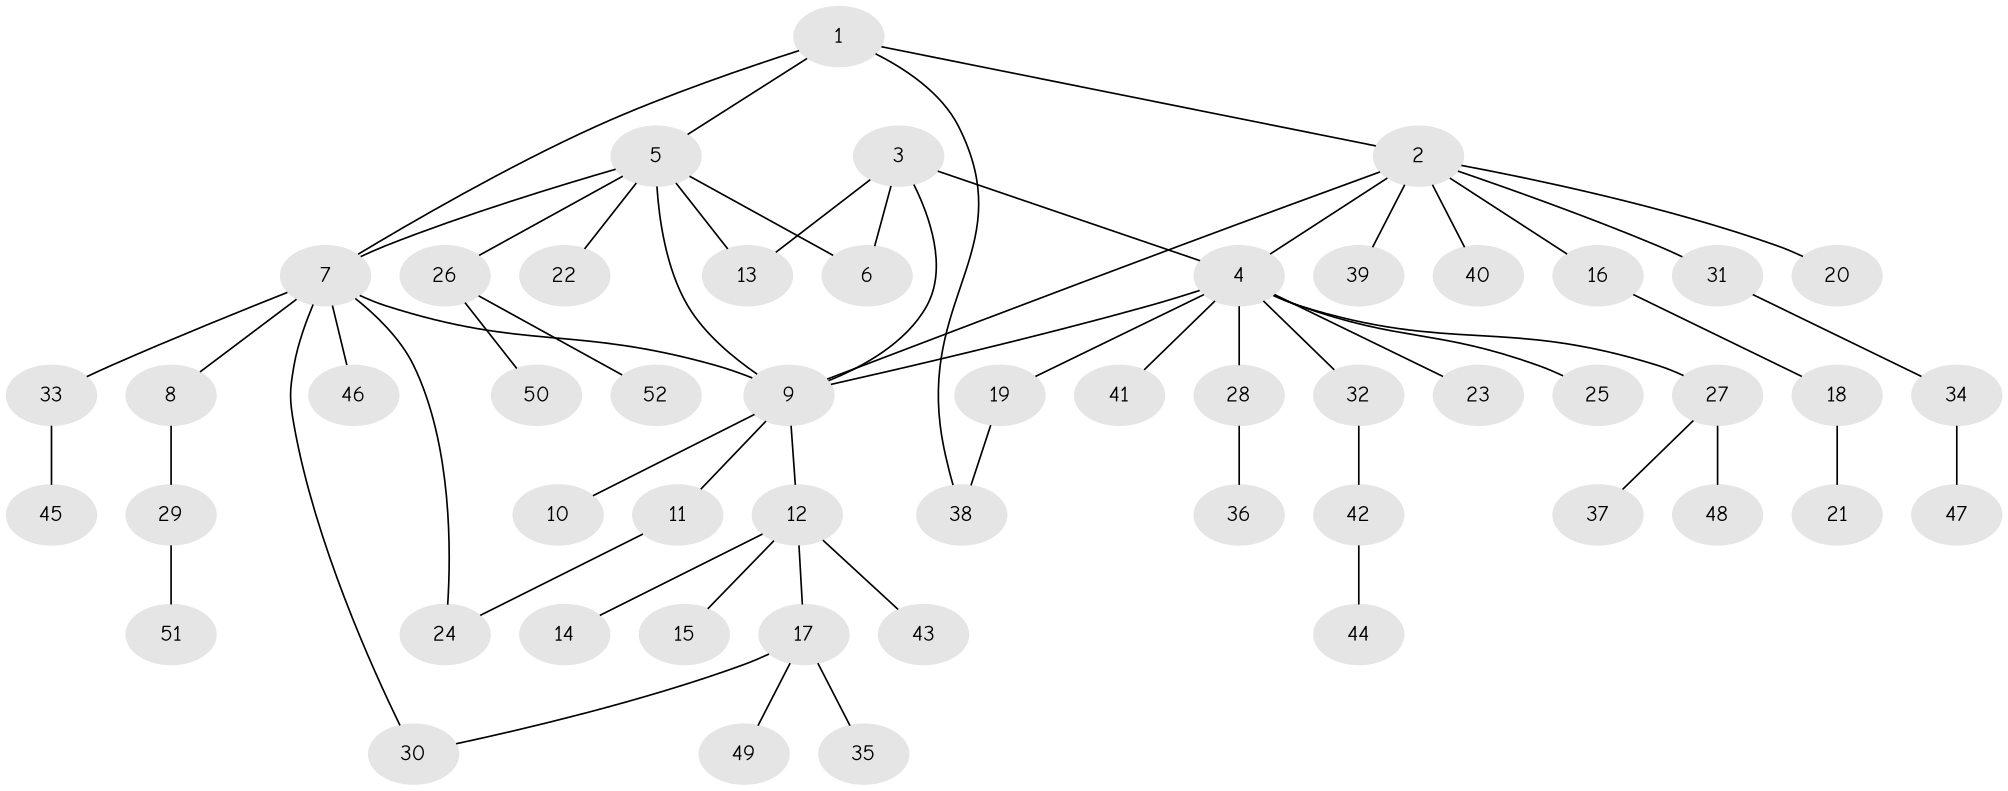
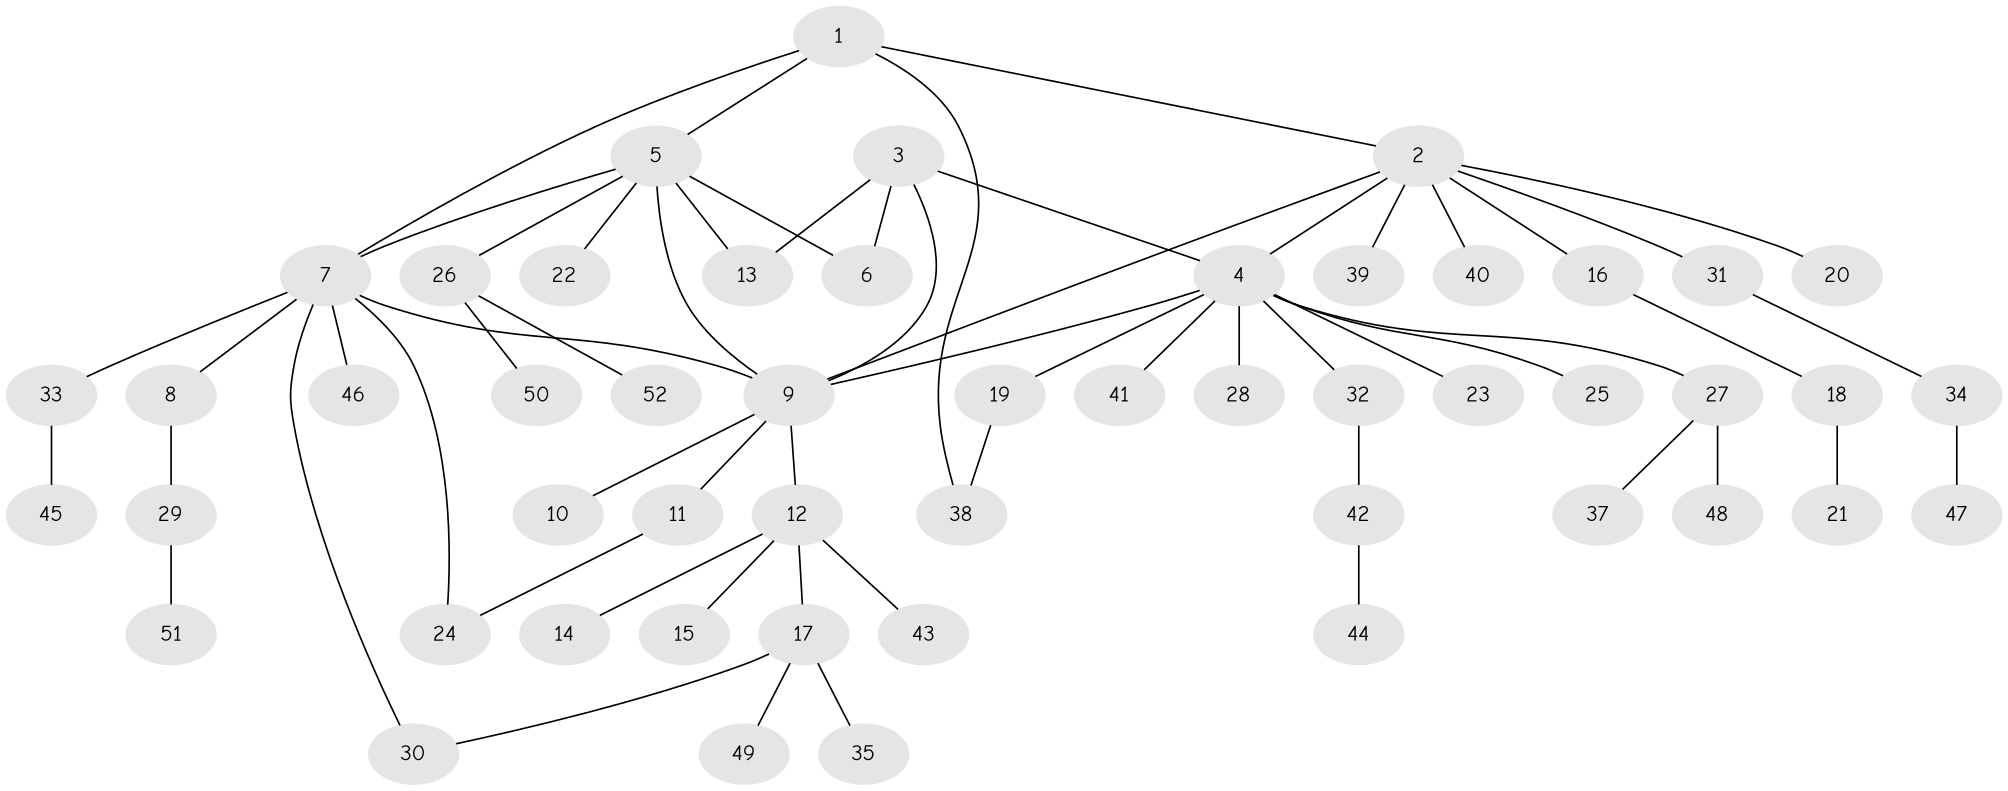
(1239, 515) -> none
